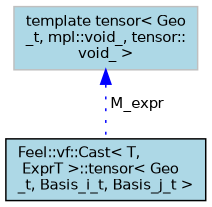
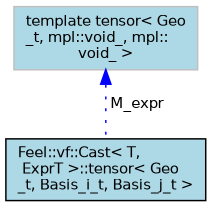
(106, 38) -> (106, 38)
